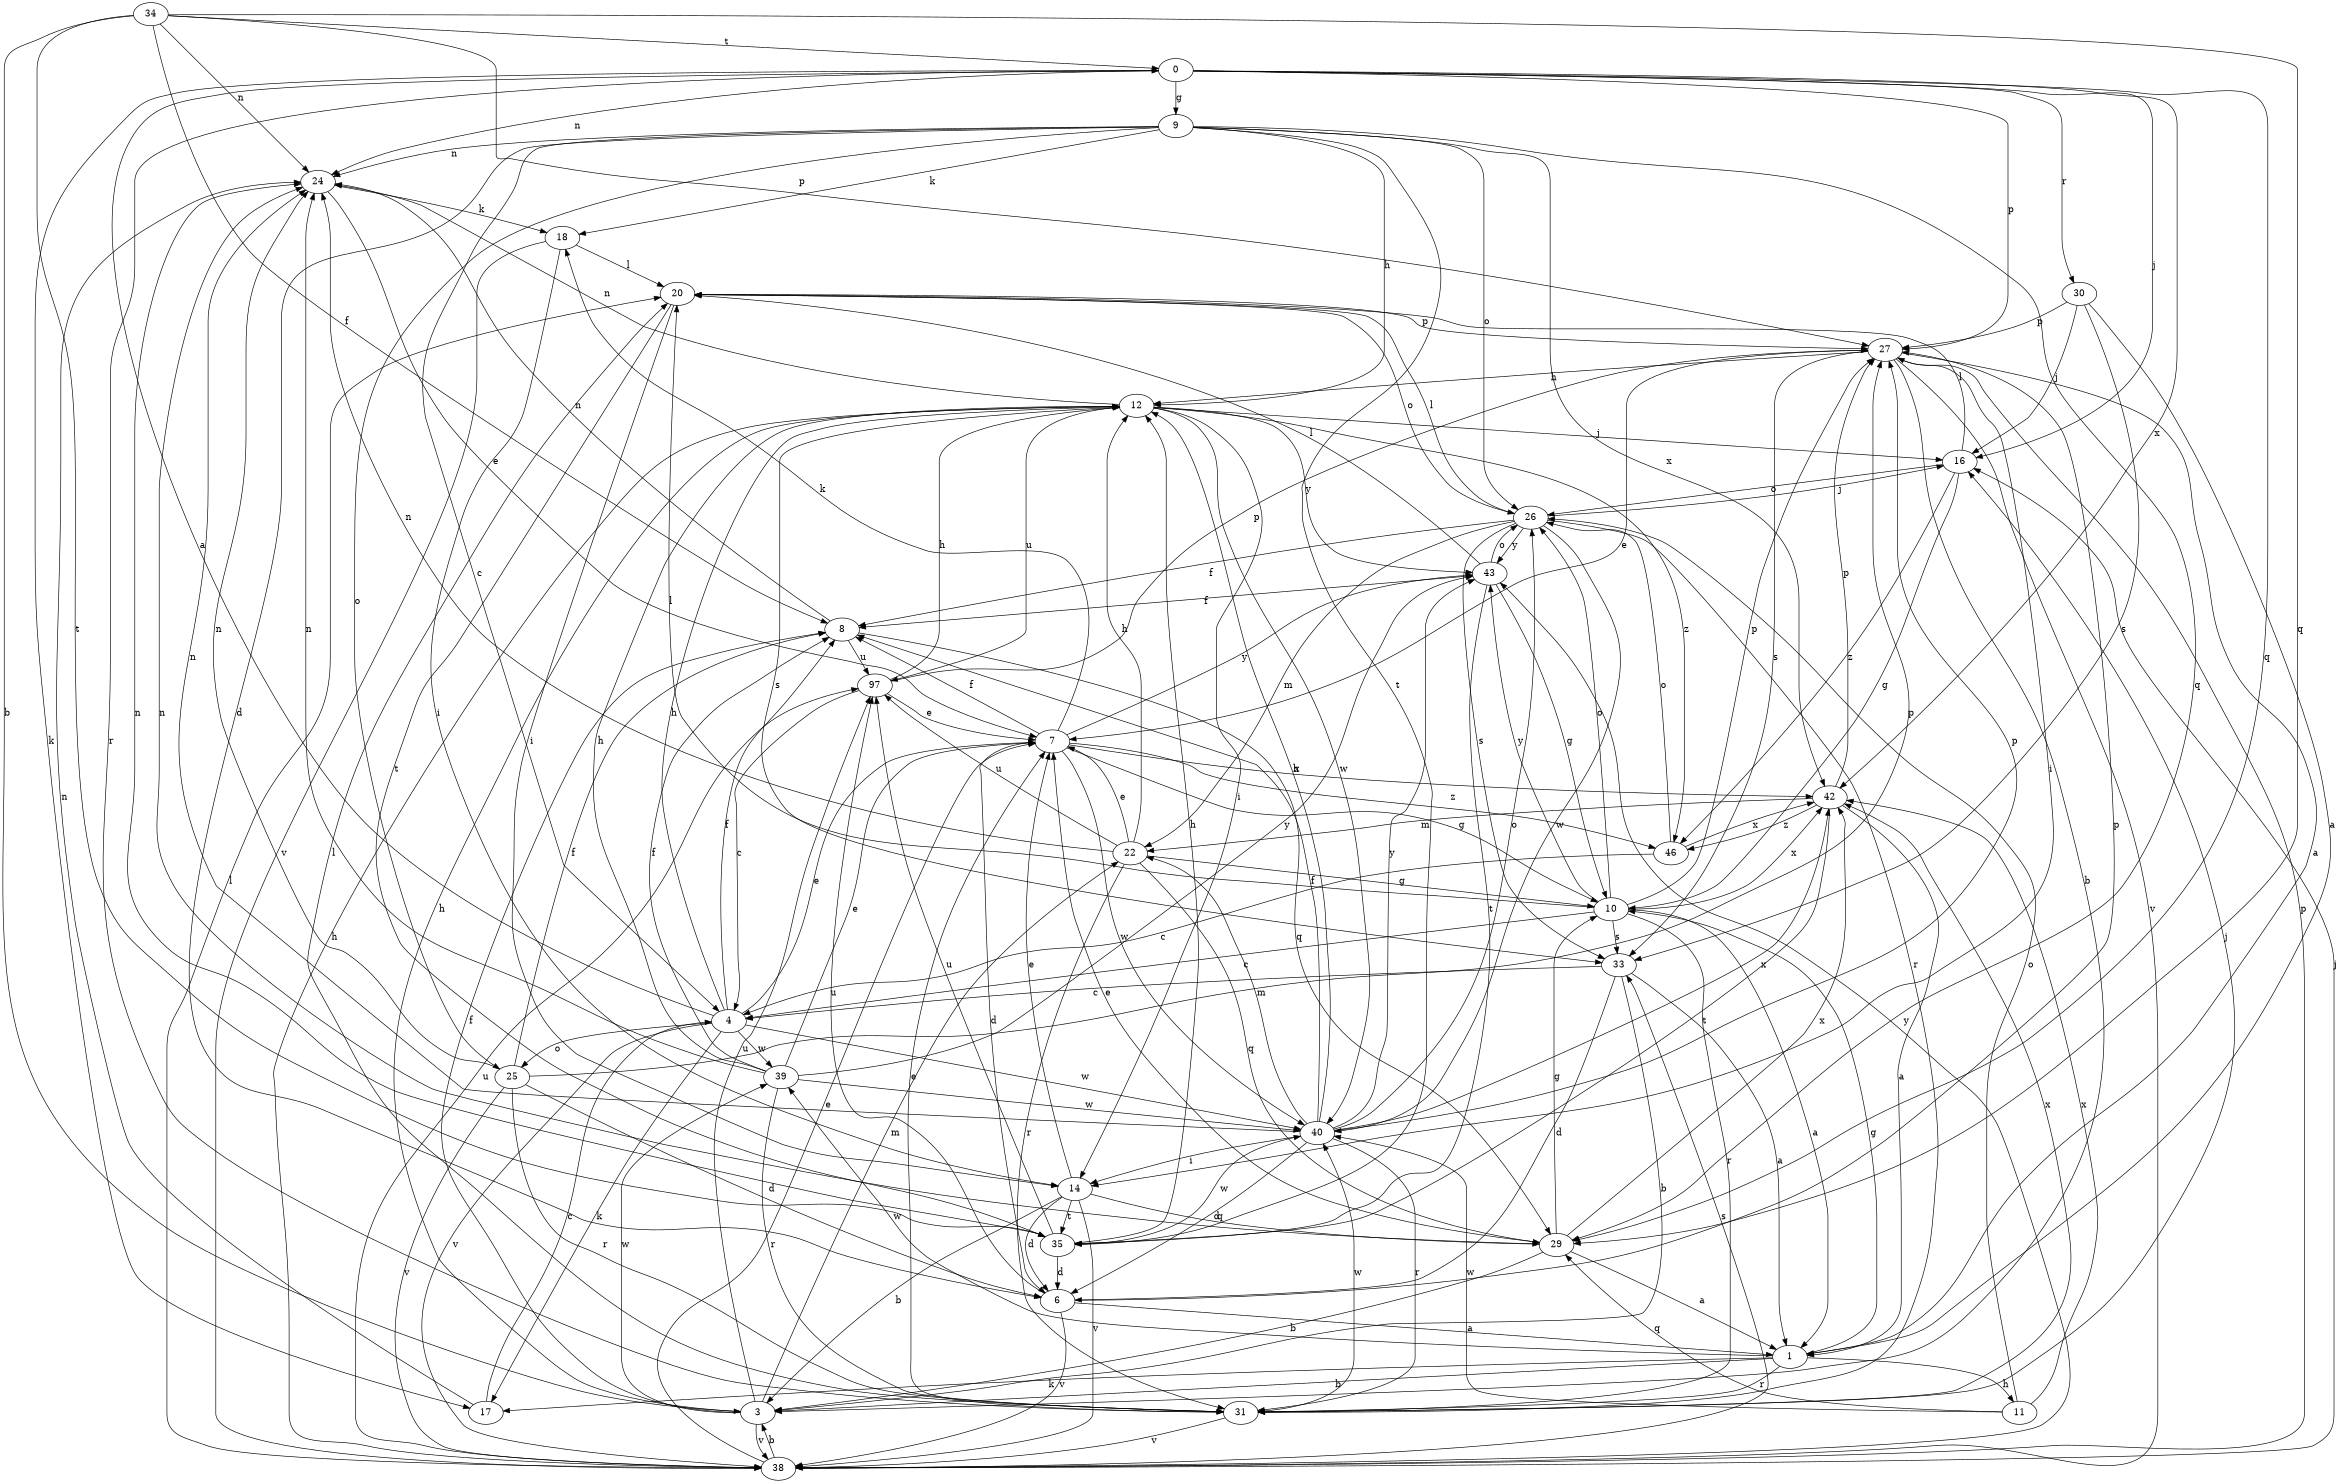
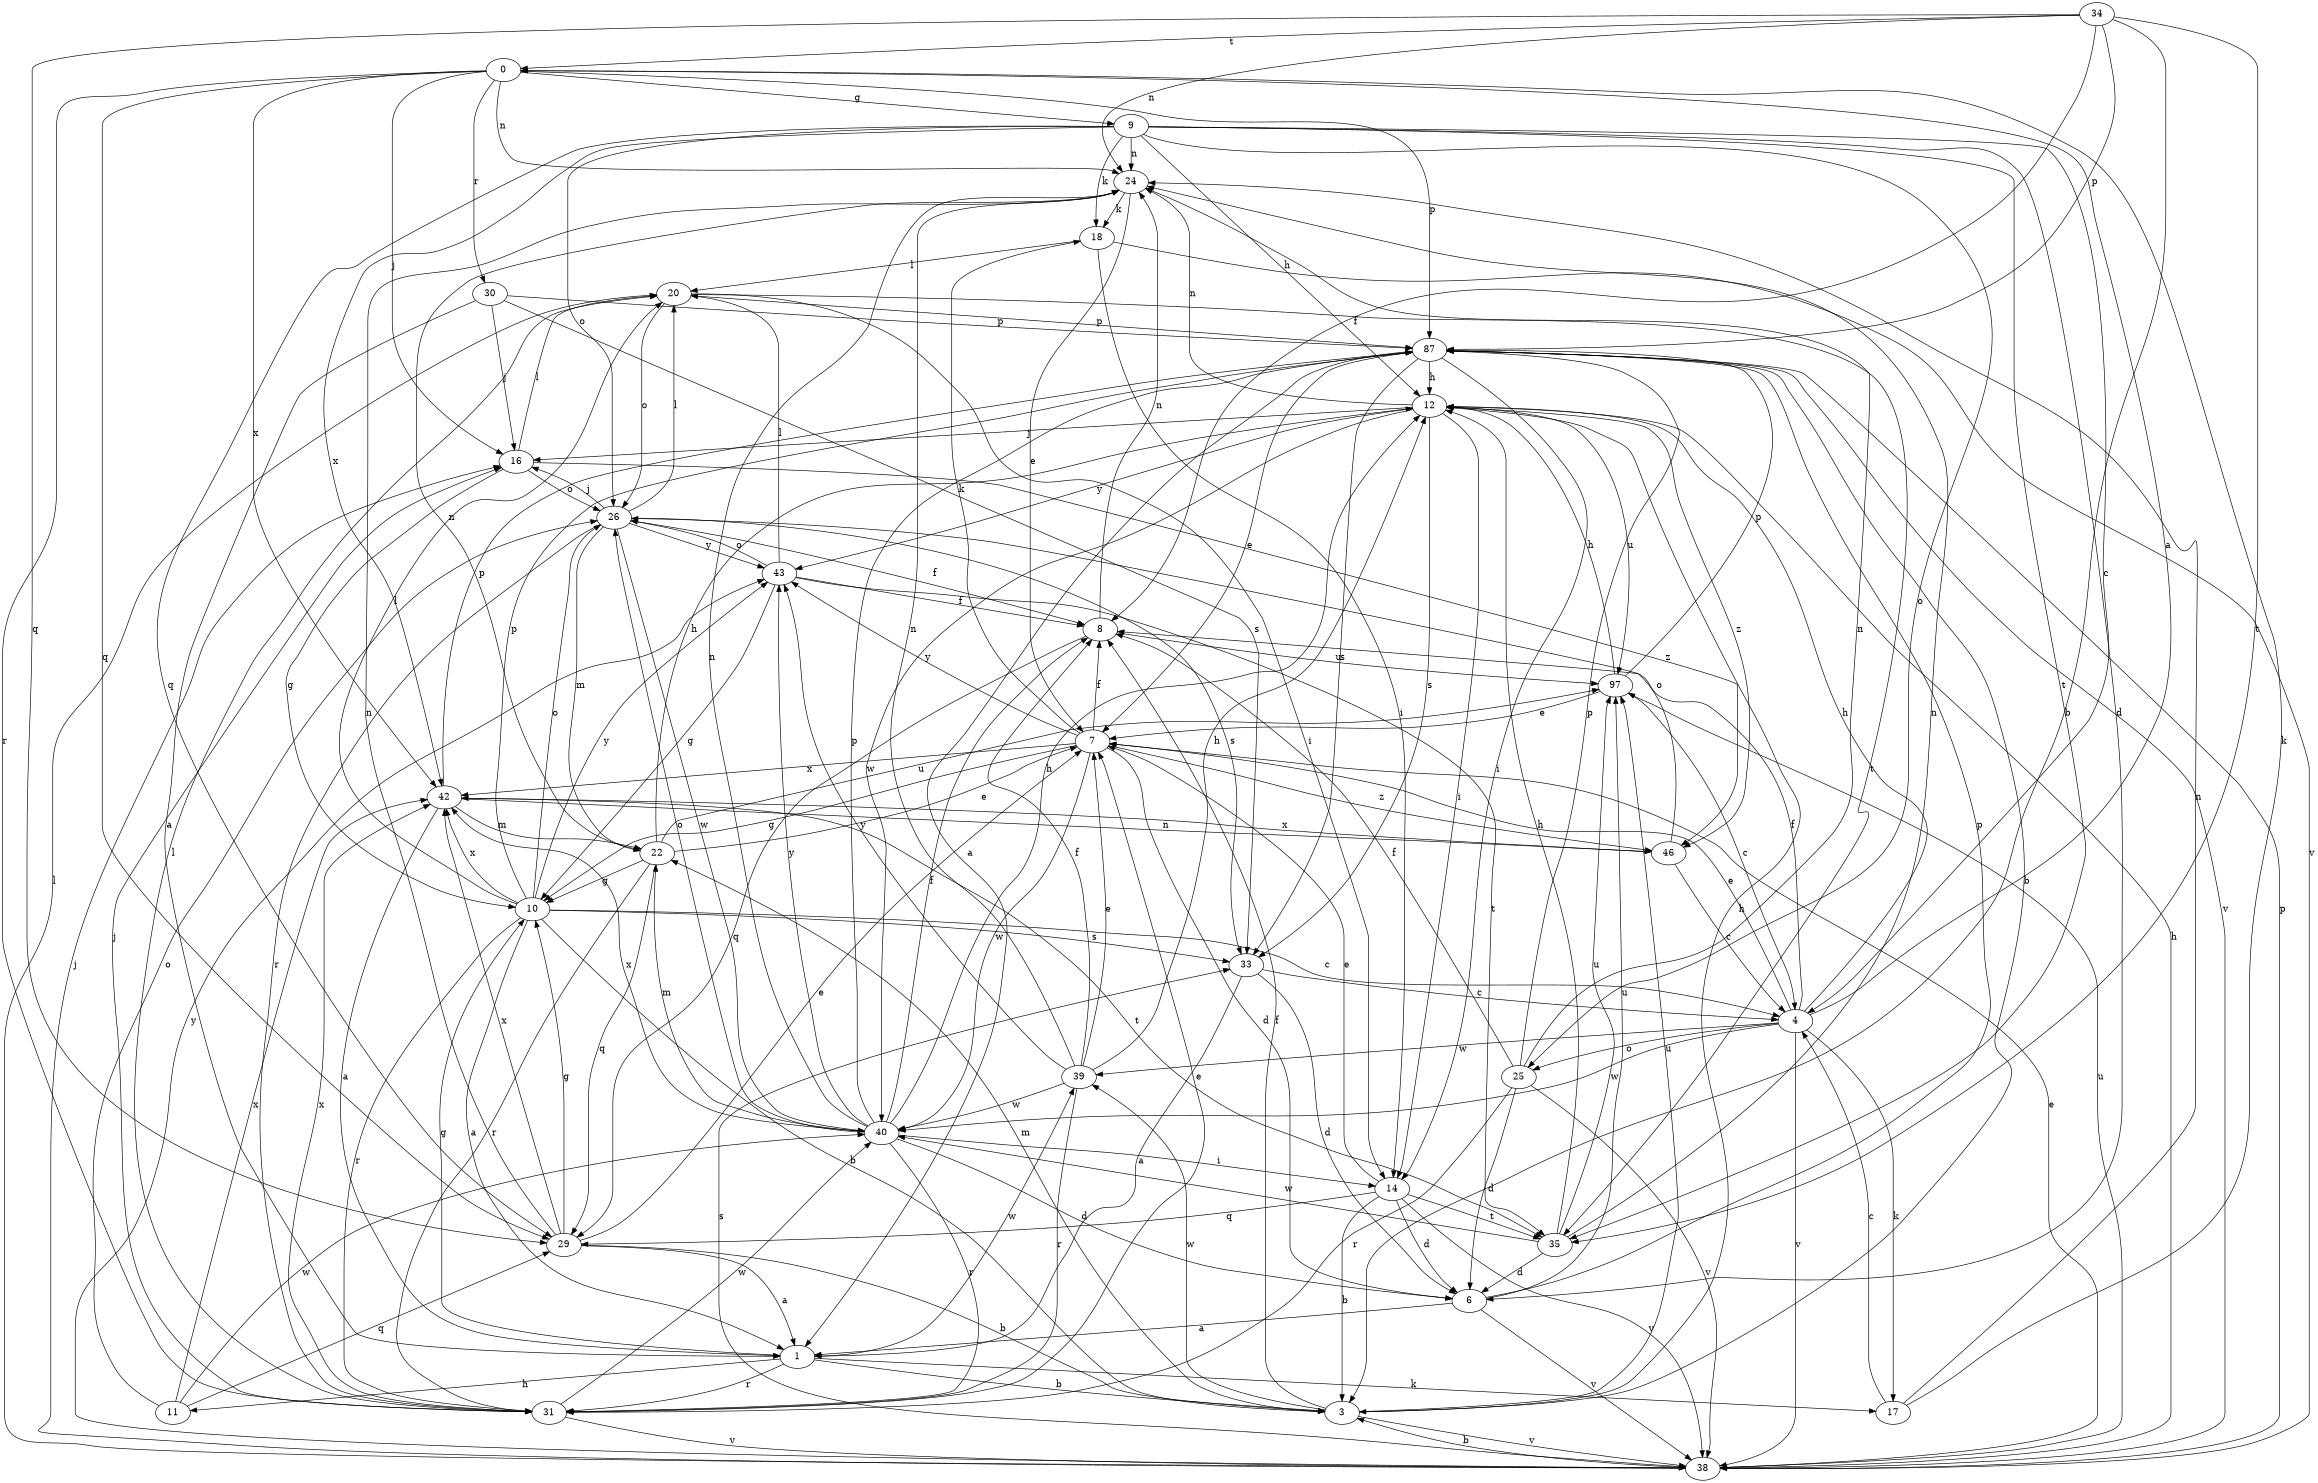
(35, 345) -> (2043, 133)
(1885, 350) -> (1430, 350)
(1786, 825) -> (1166, 825)
(1411, 1323) -> (918, 1202)
